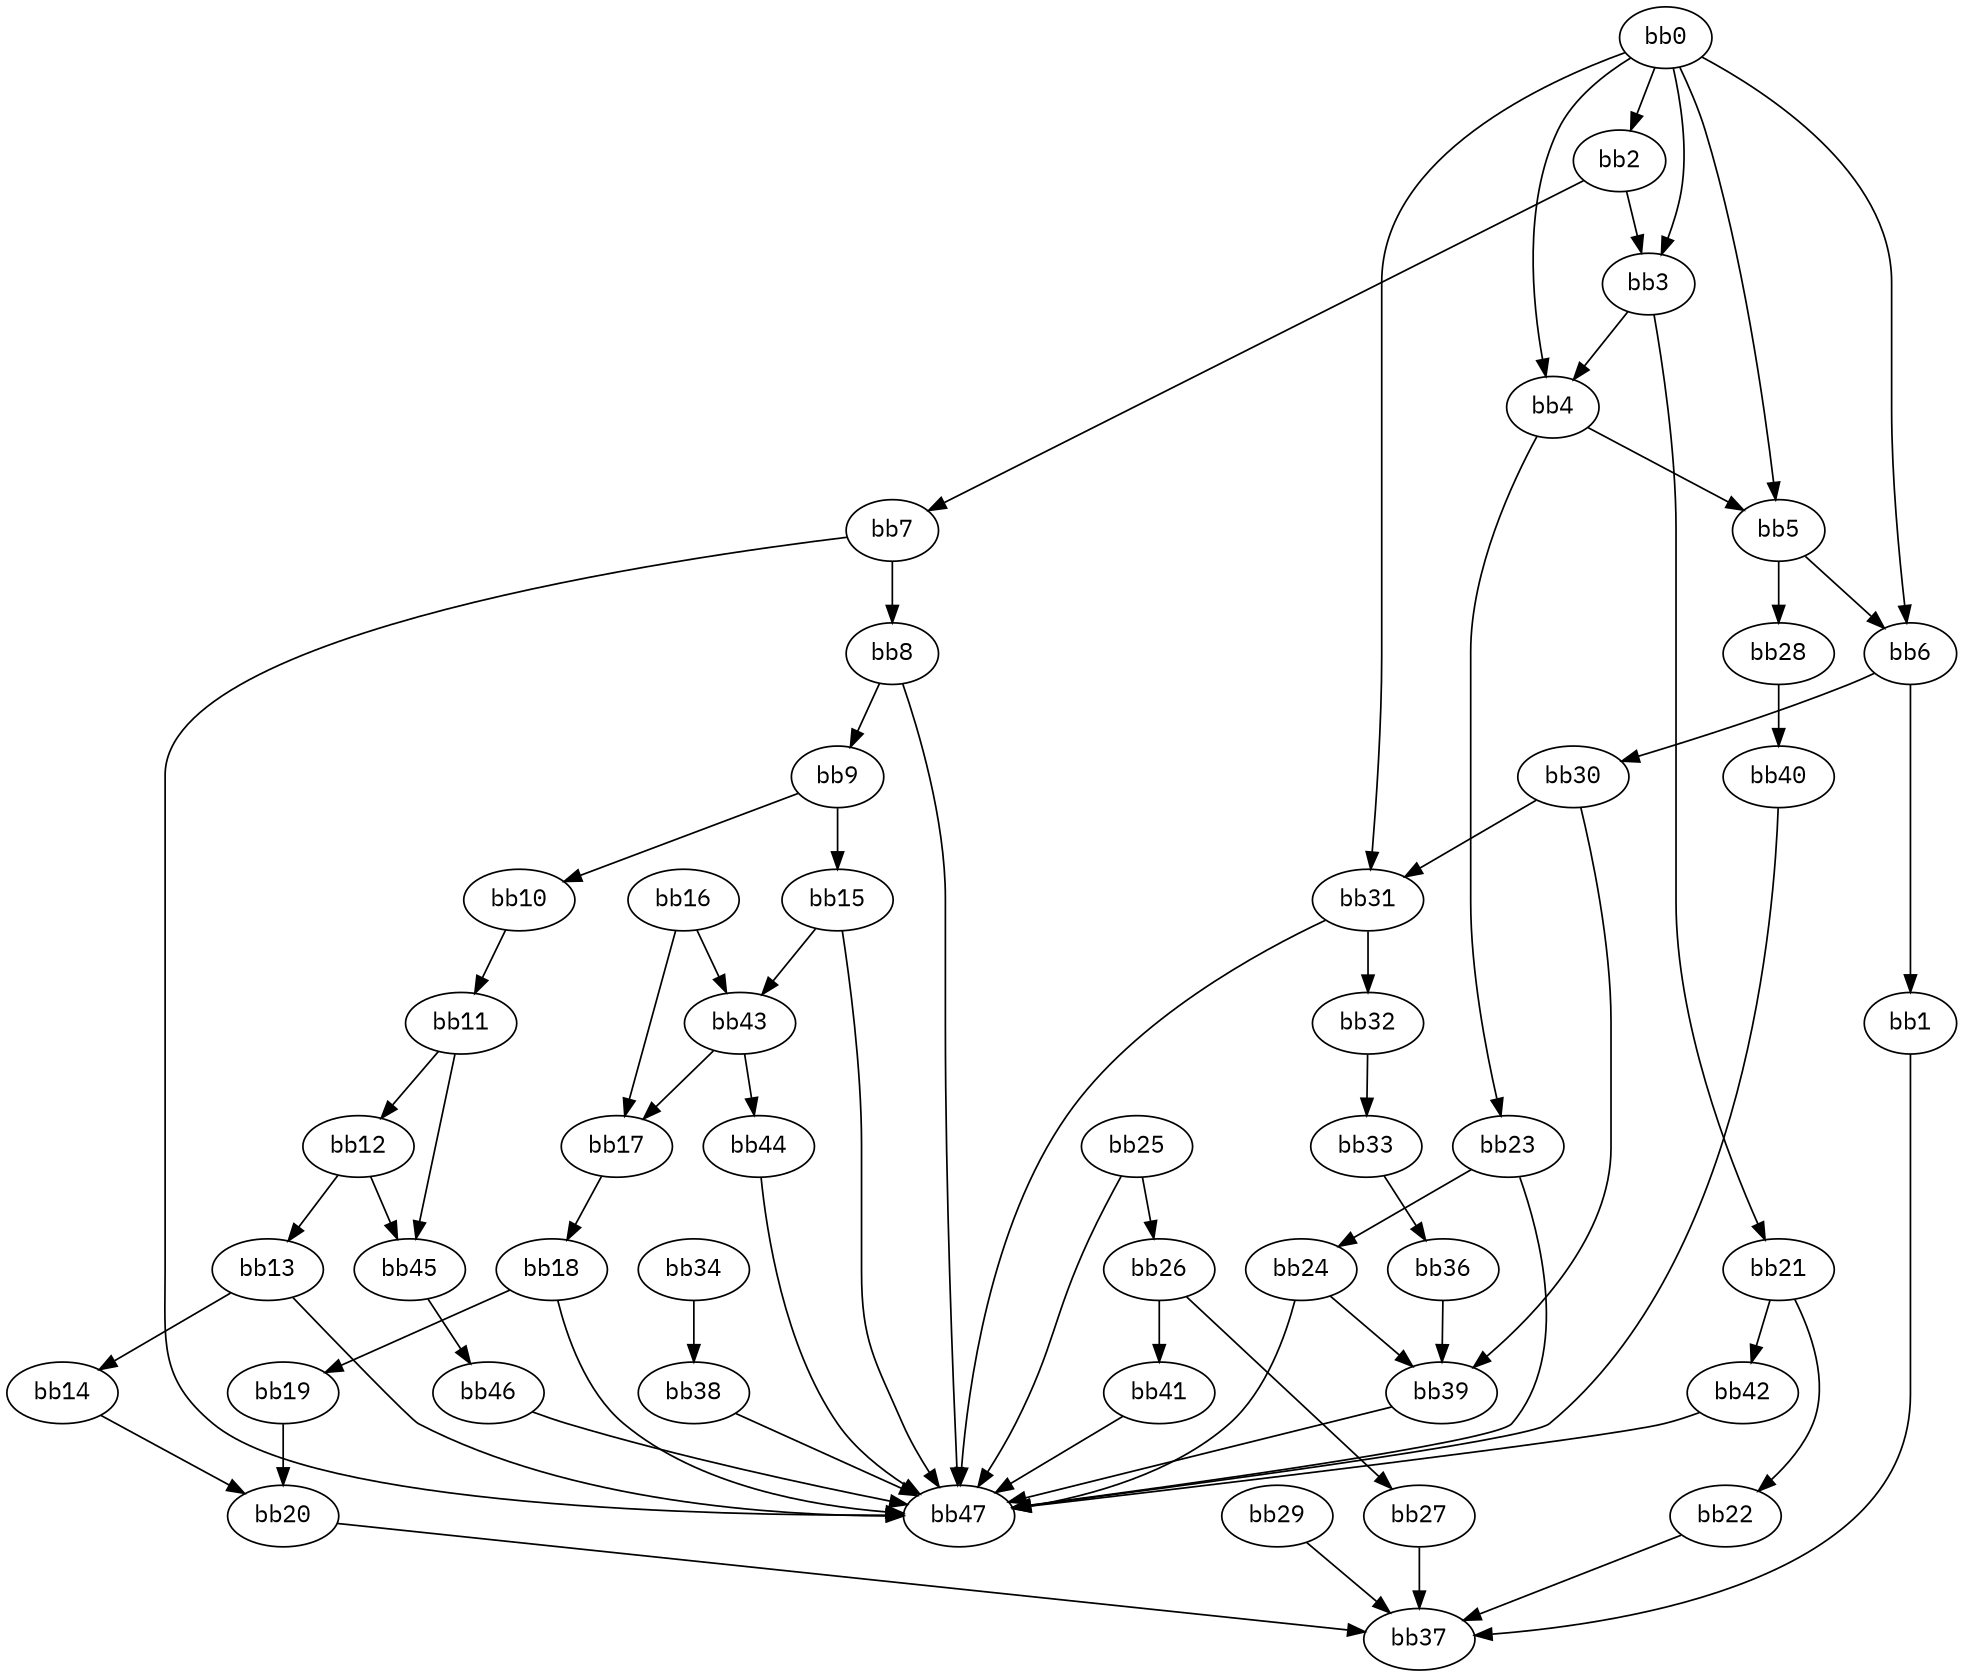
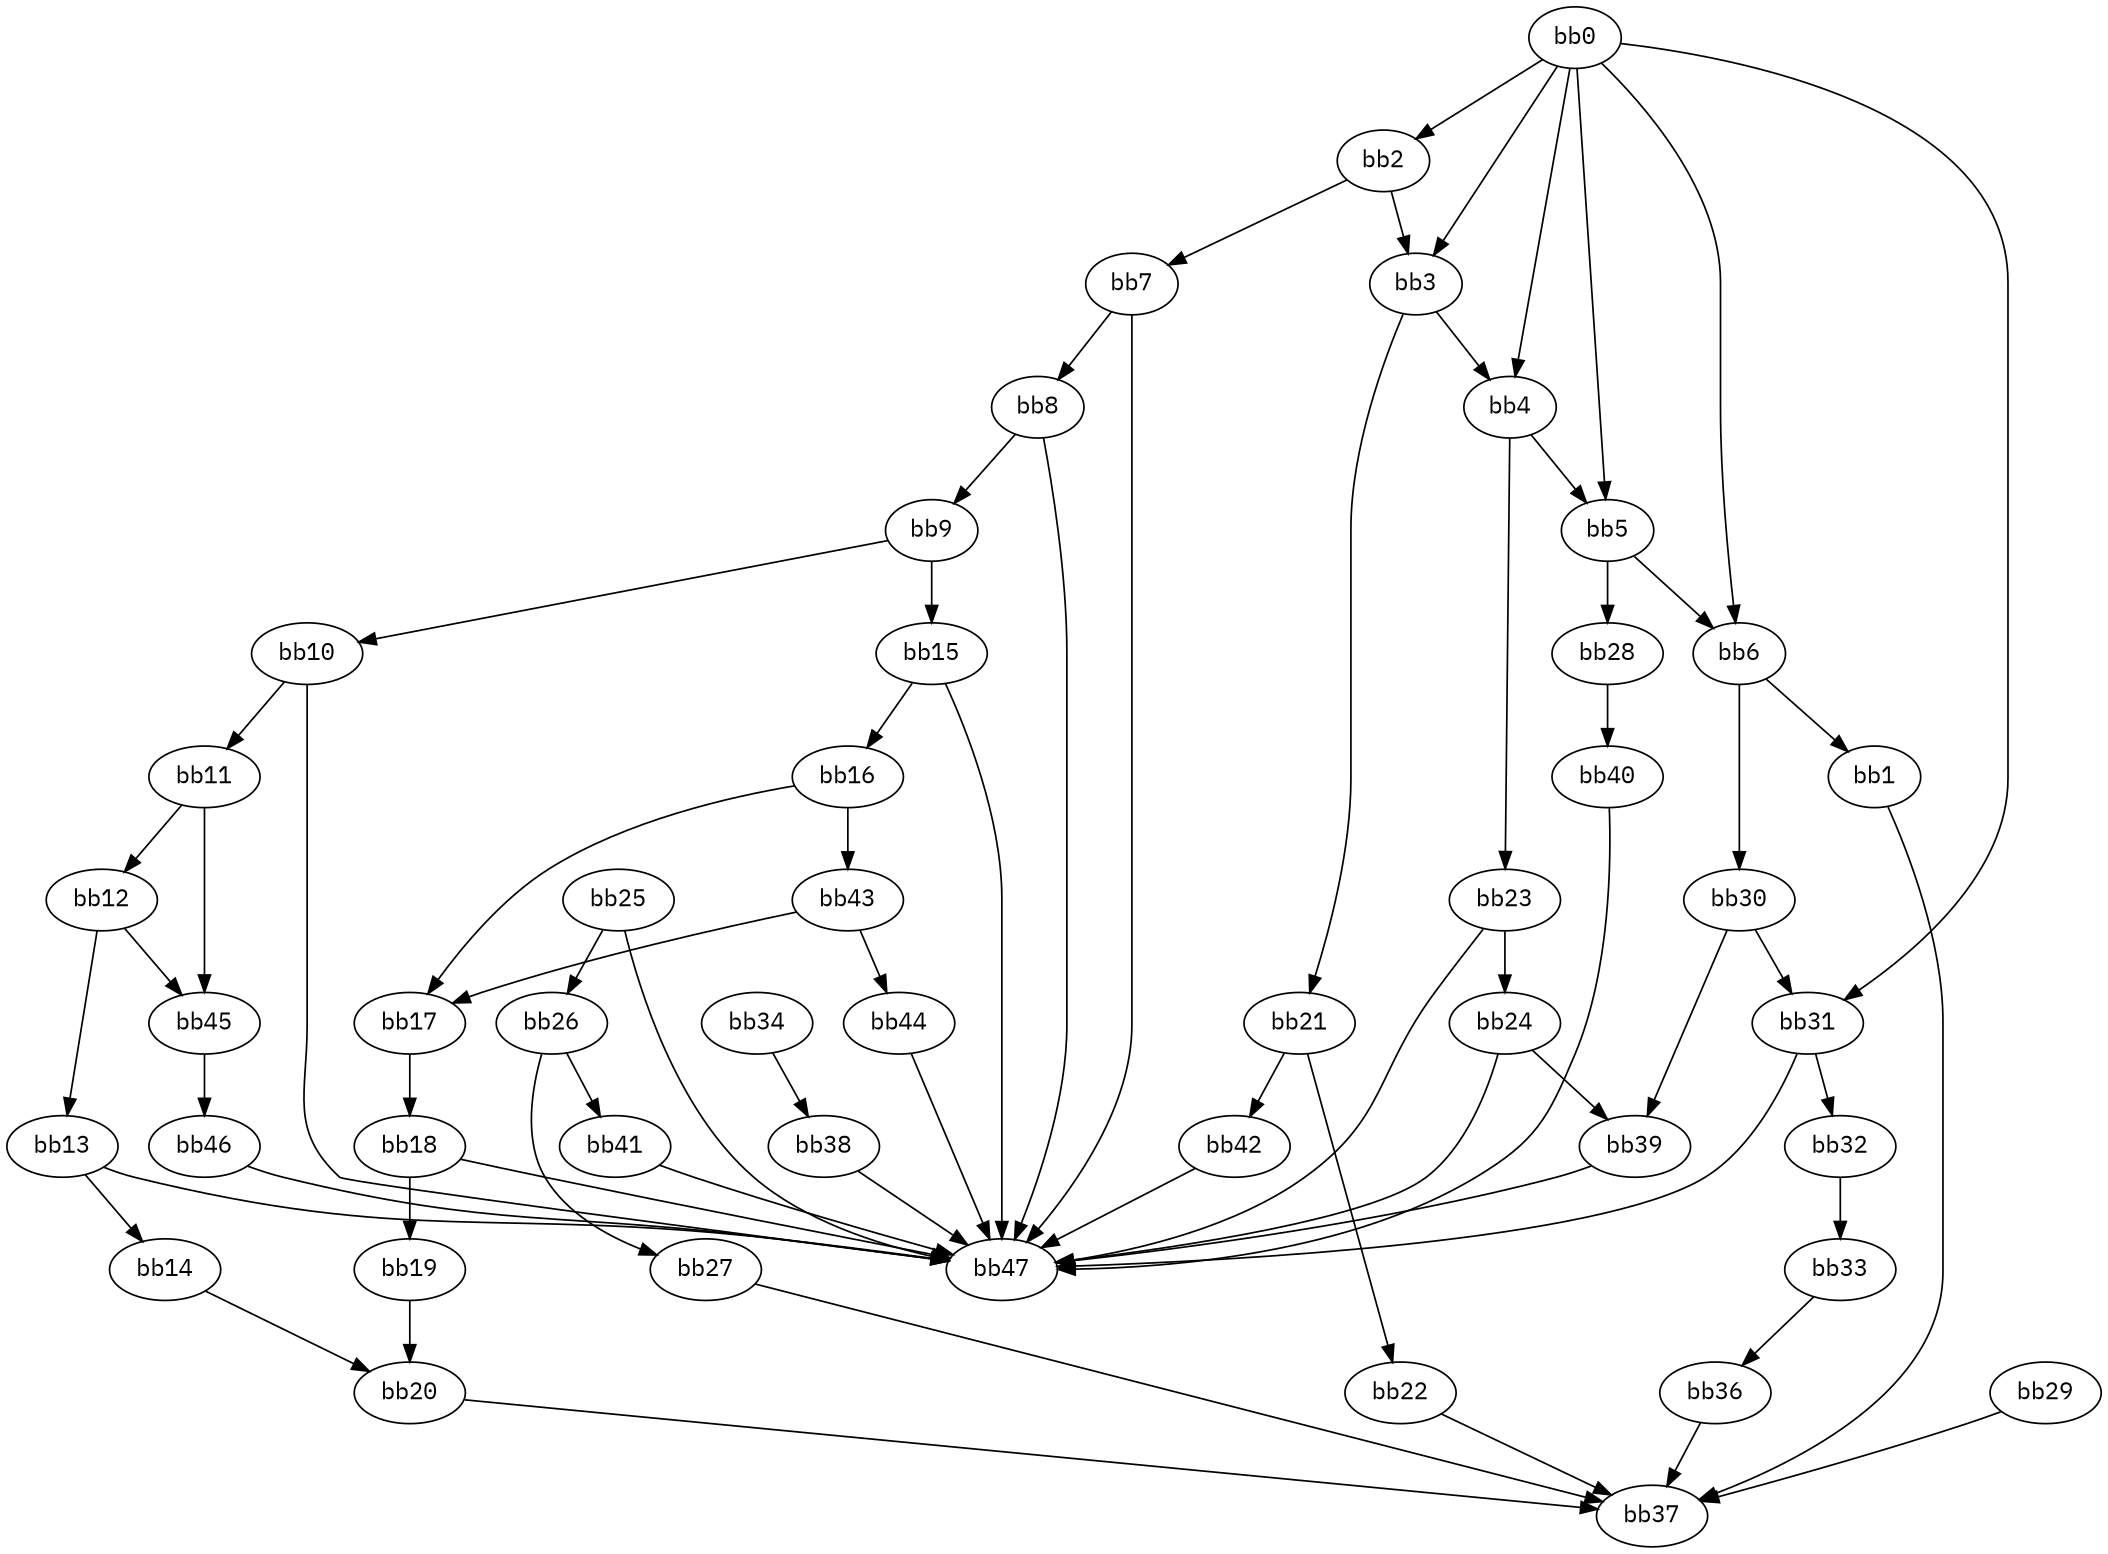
(794, 955) -> (895, 708)
none -> (386, 1185)
(1443, 1323) -> (1688, 1447)
